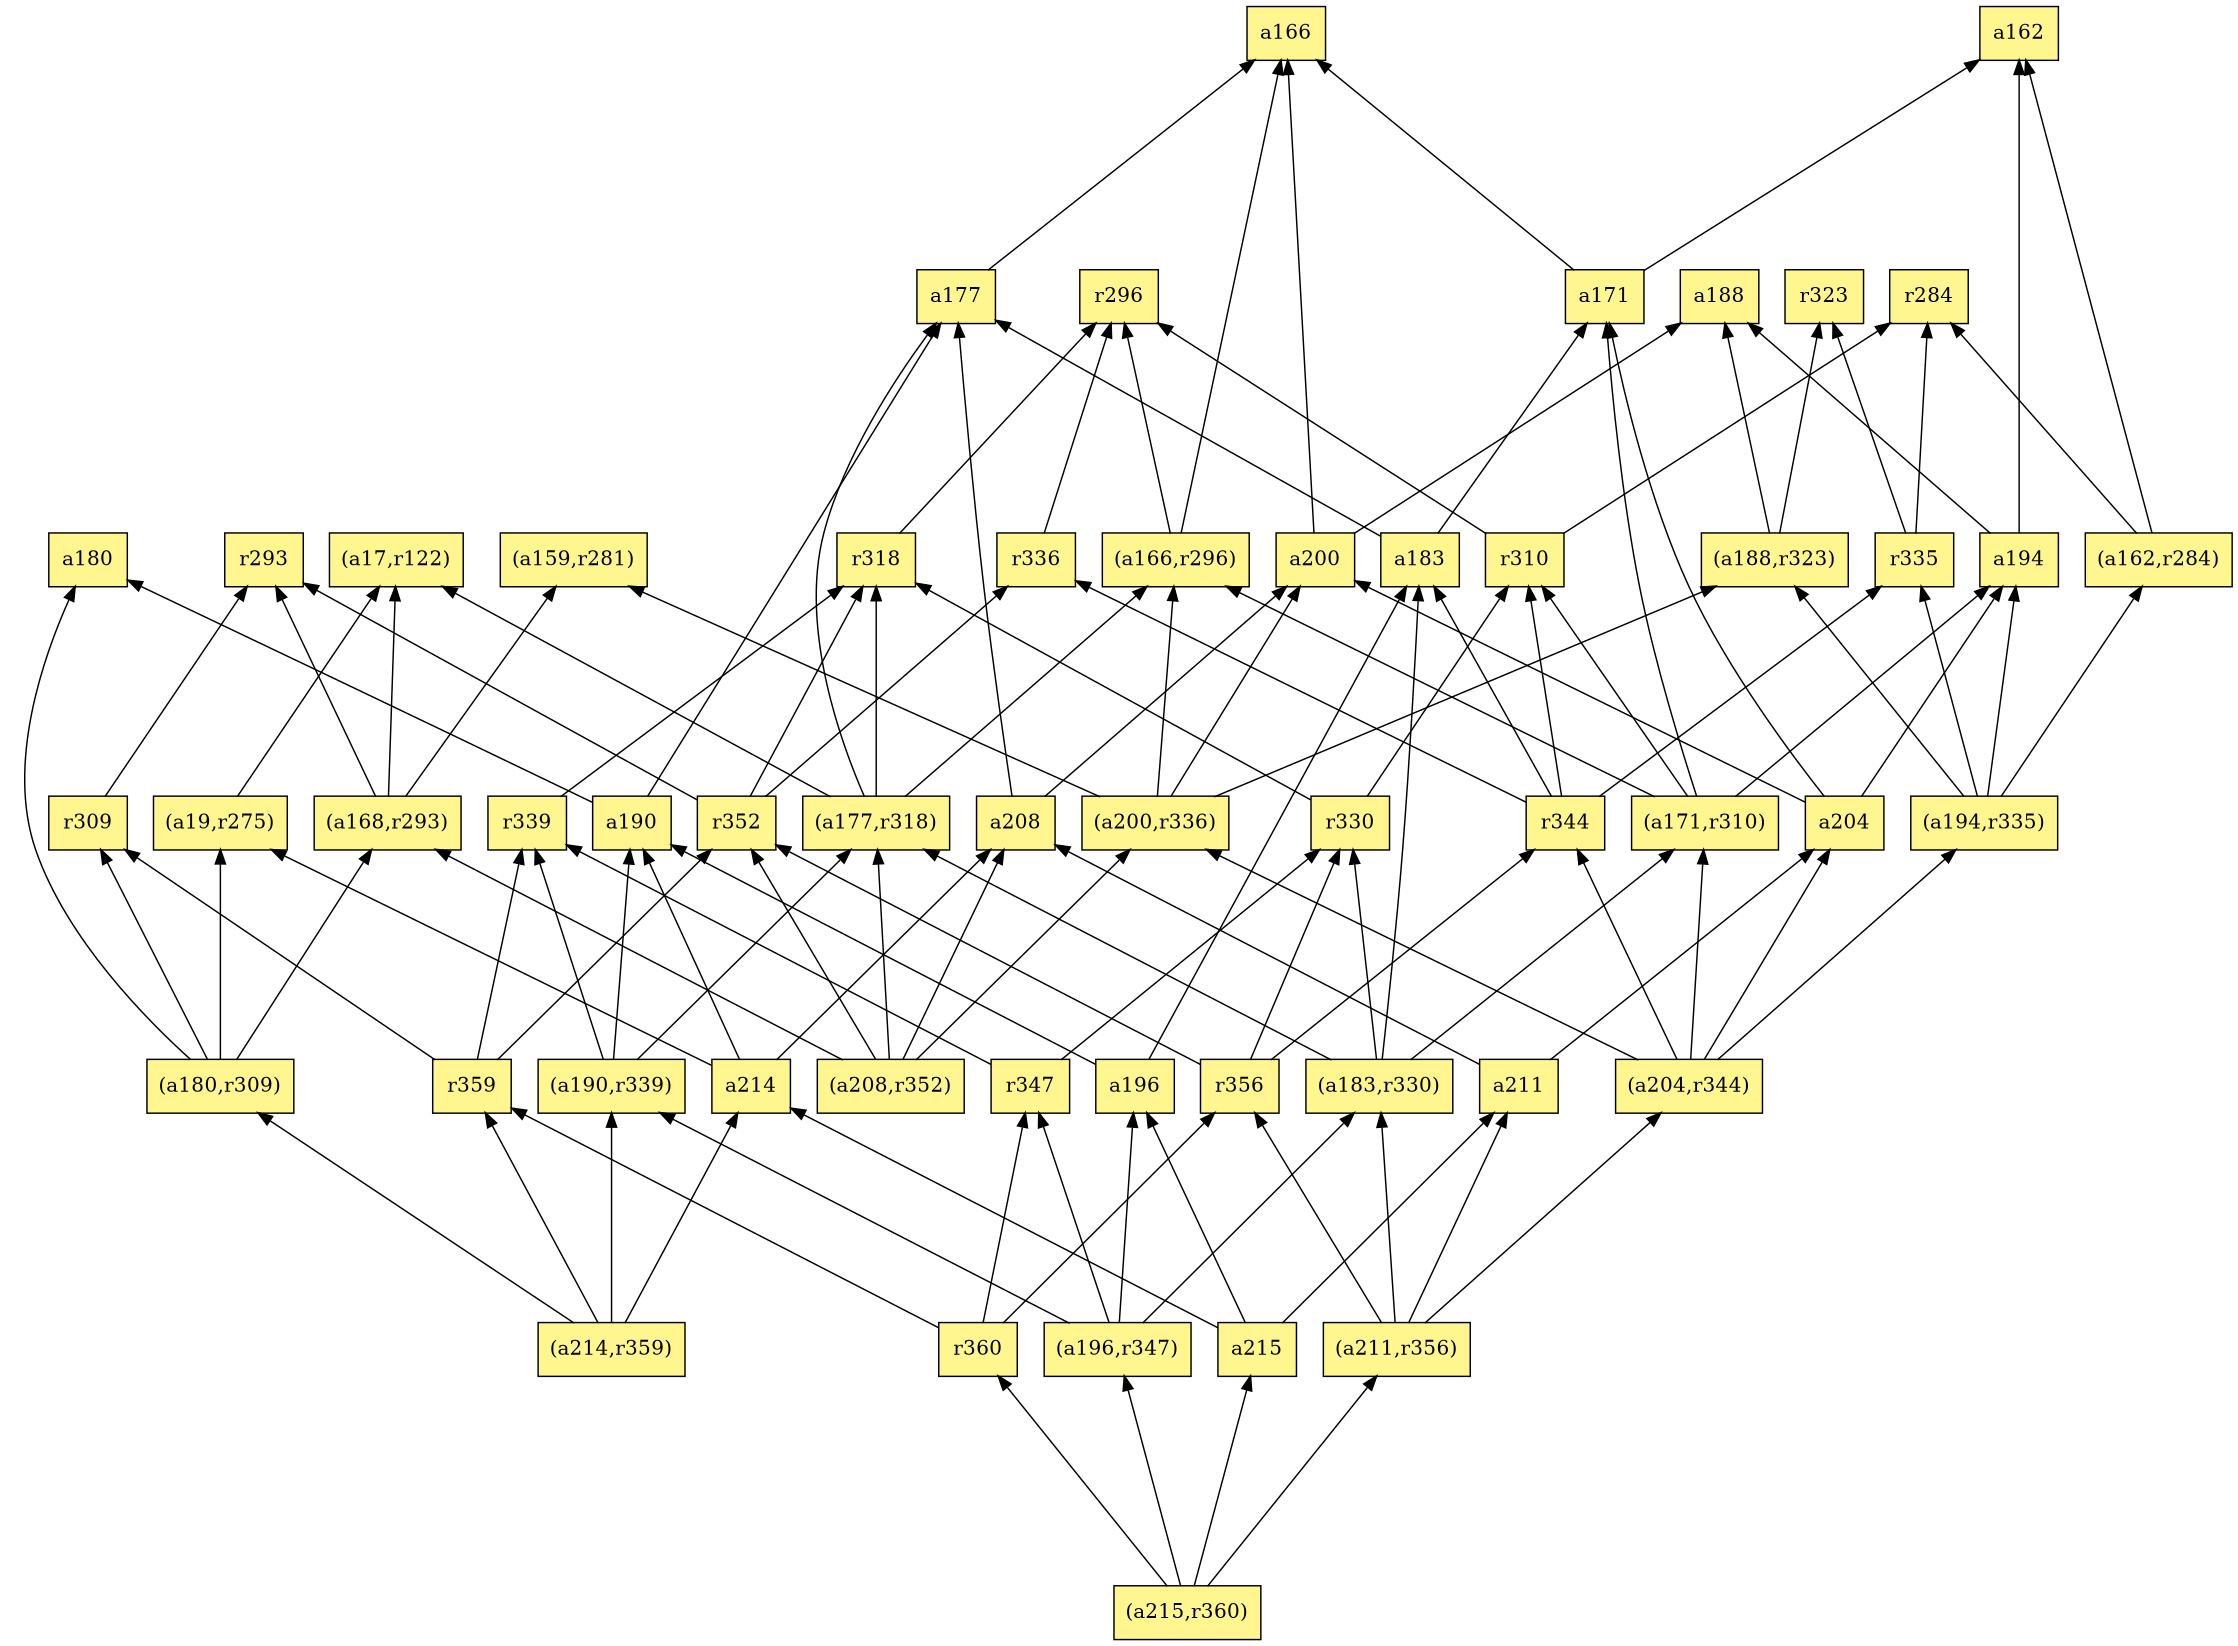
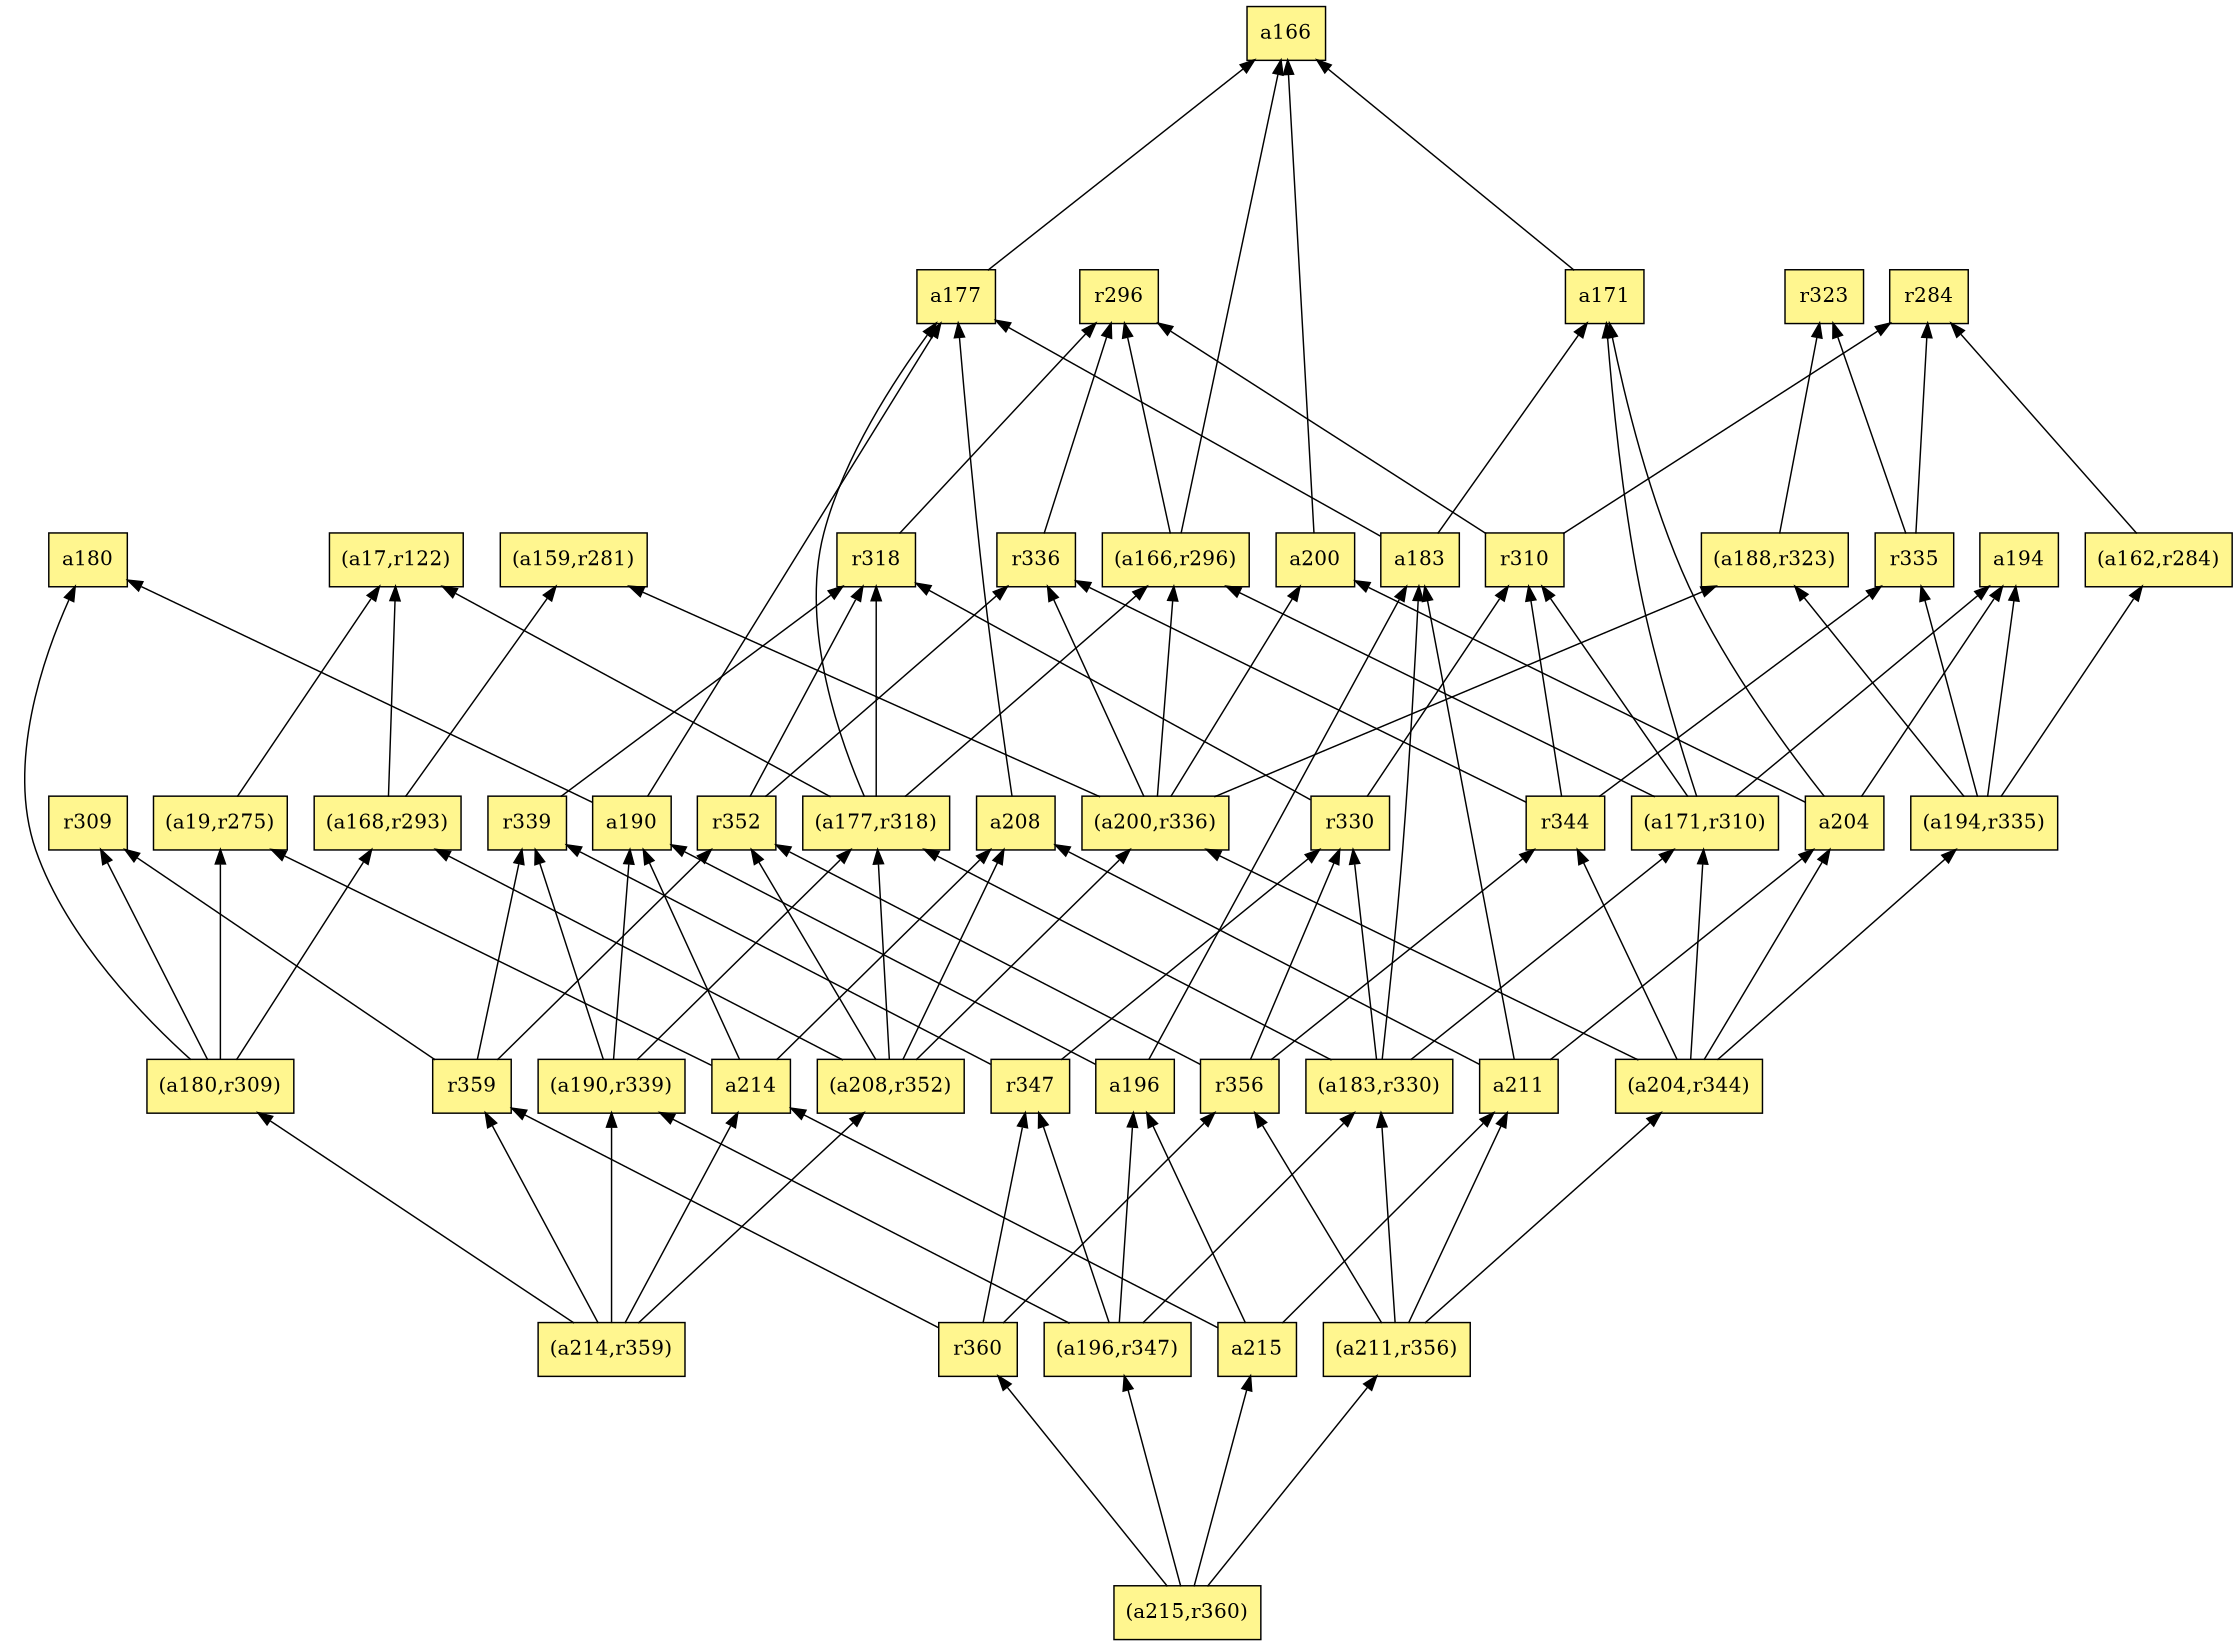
(2019, 33) -> none
(1720, 297) -> none
(264, 560) -> none
none -> (1099, 698)
(1496, 698) -> (1471, 830)
(1154, 701) -> none
none -> (751, 1218)
